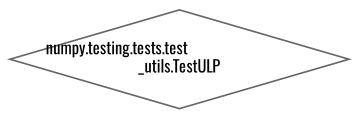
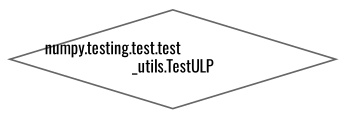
(179, 59) -> (173, 59)
